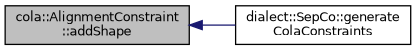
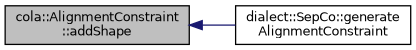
(323, 25) -> (323, 25)
